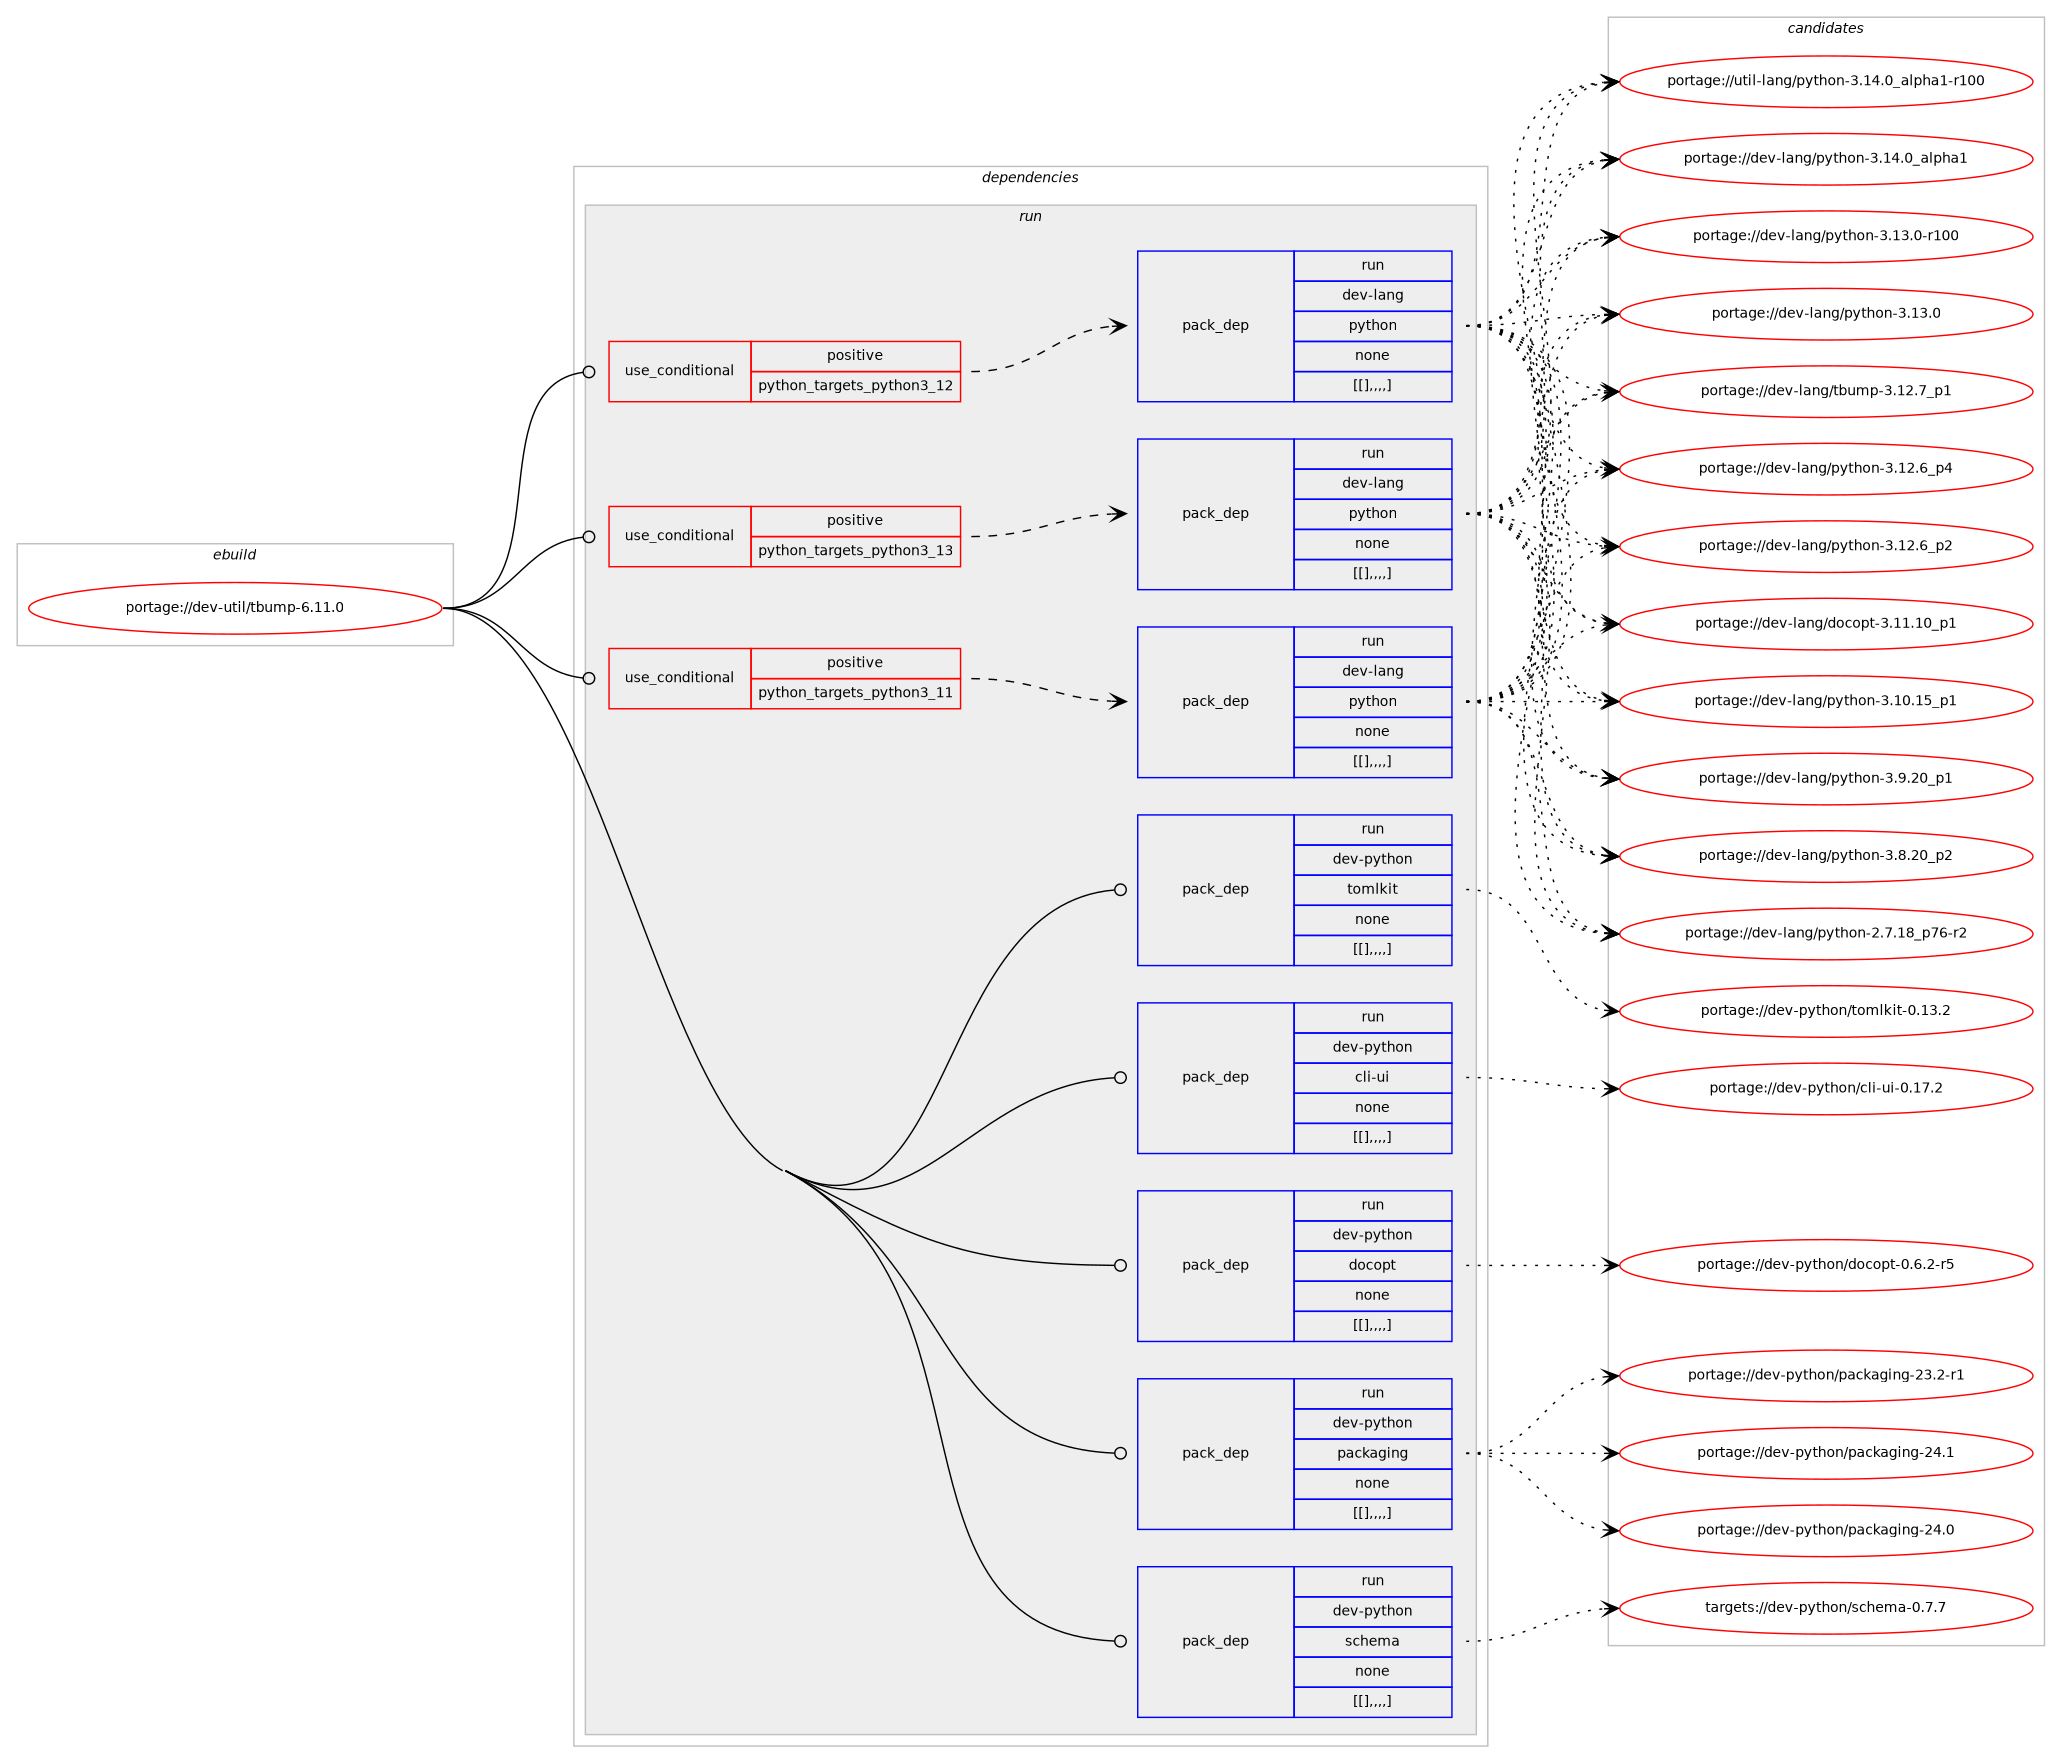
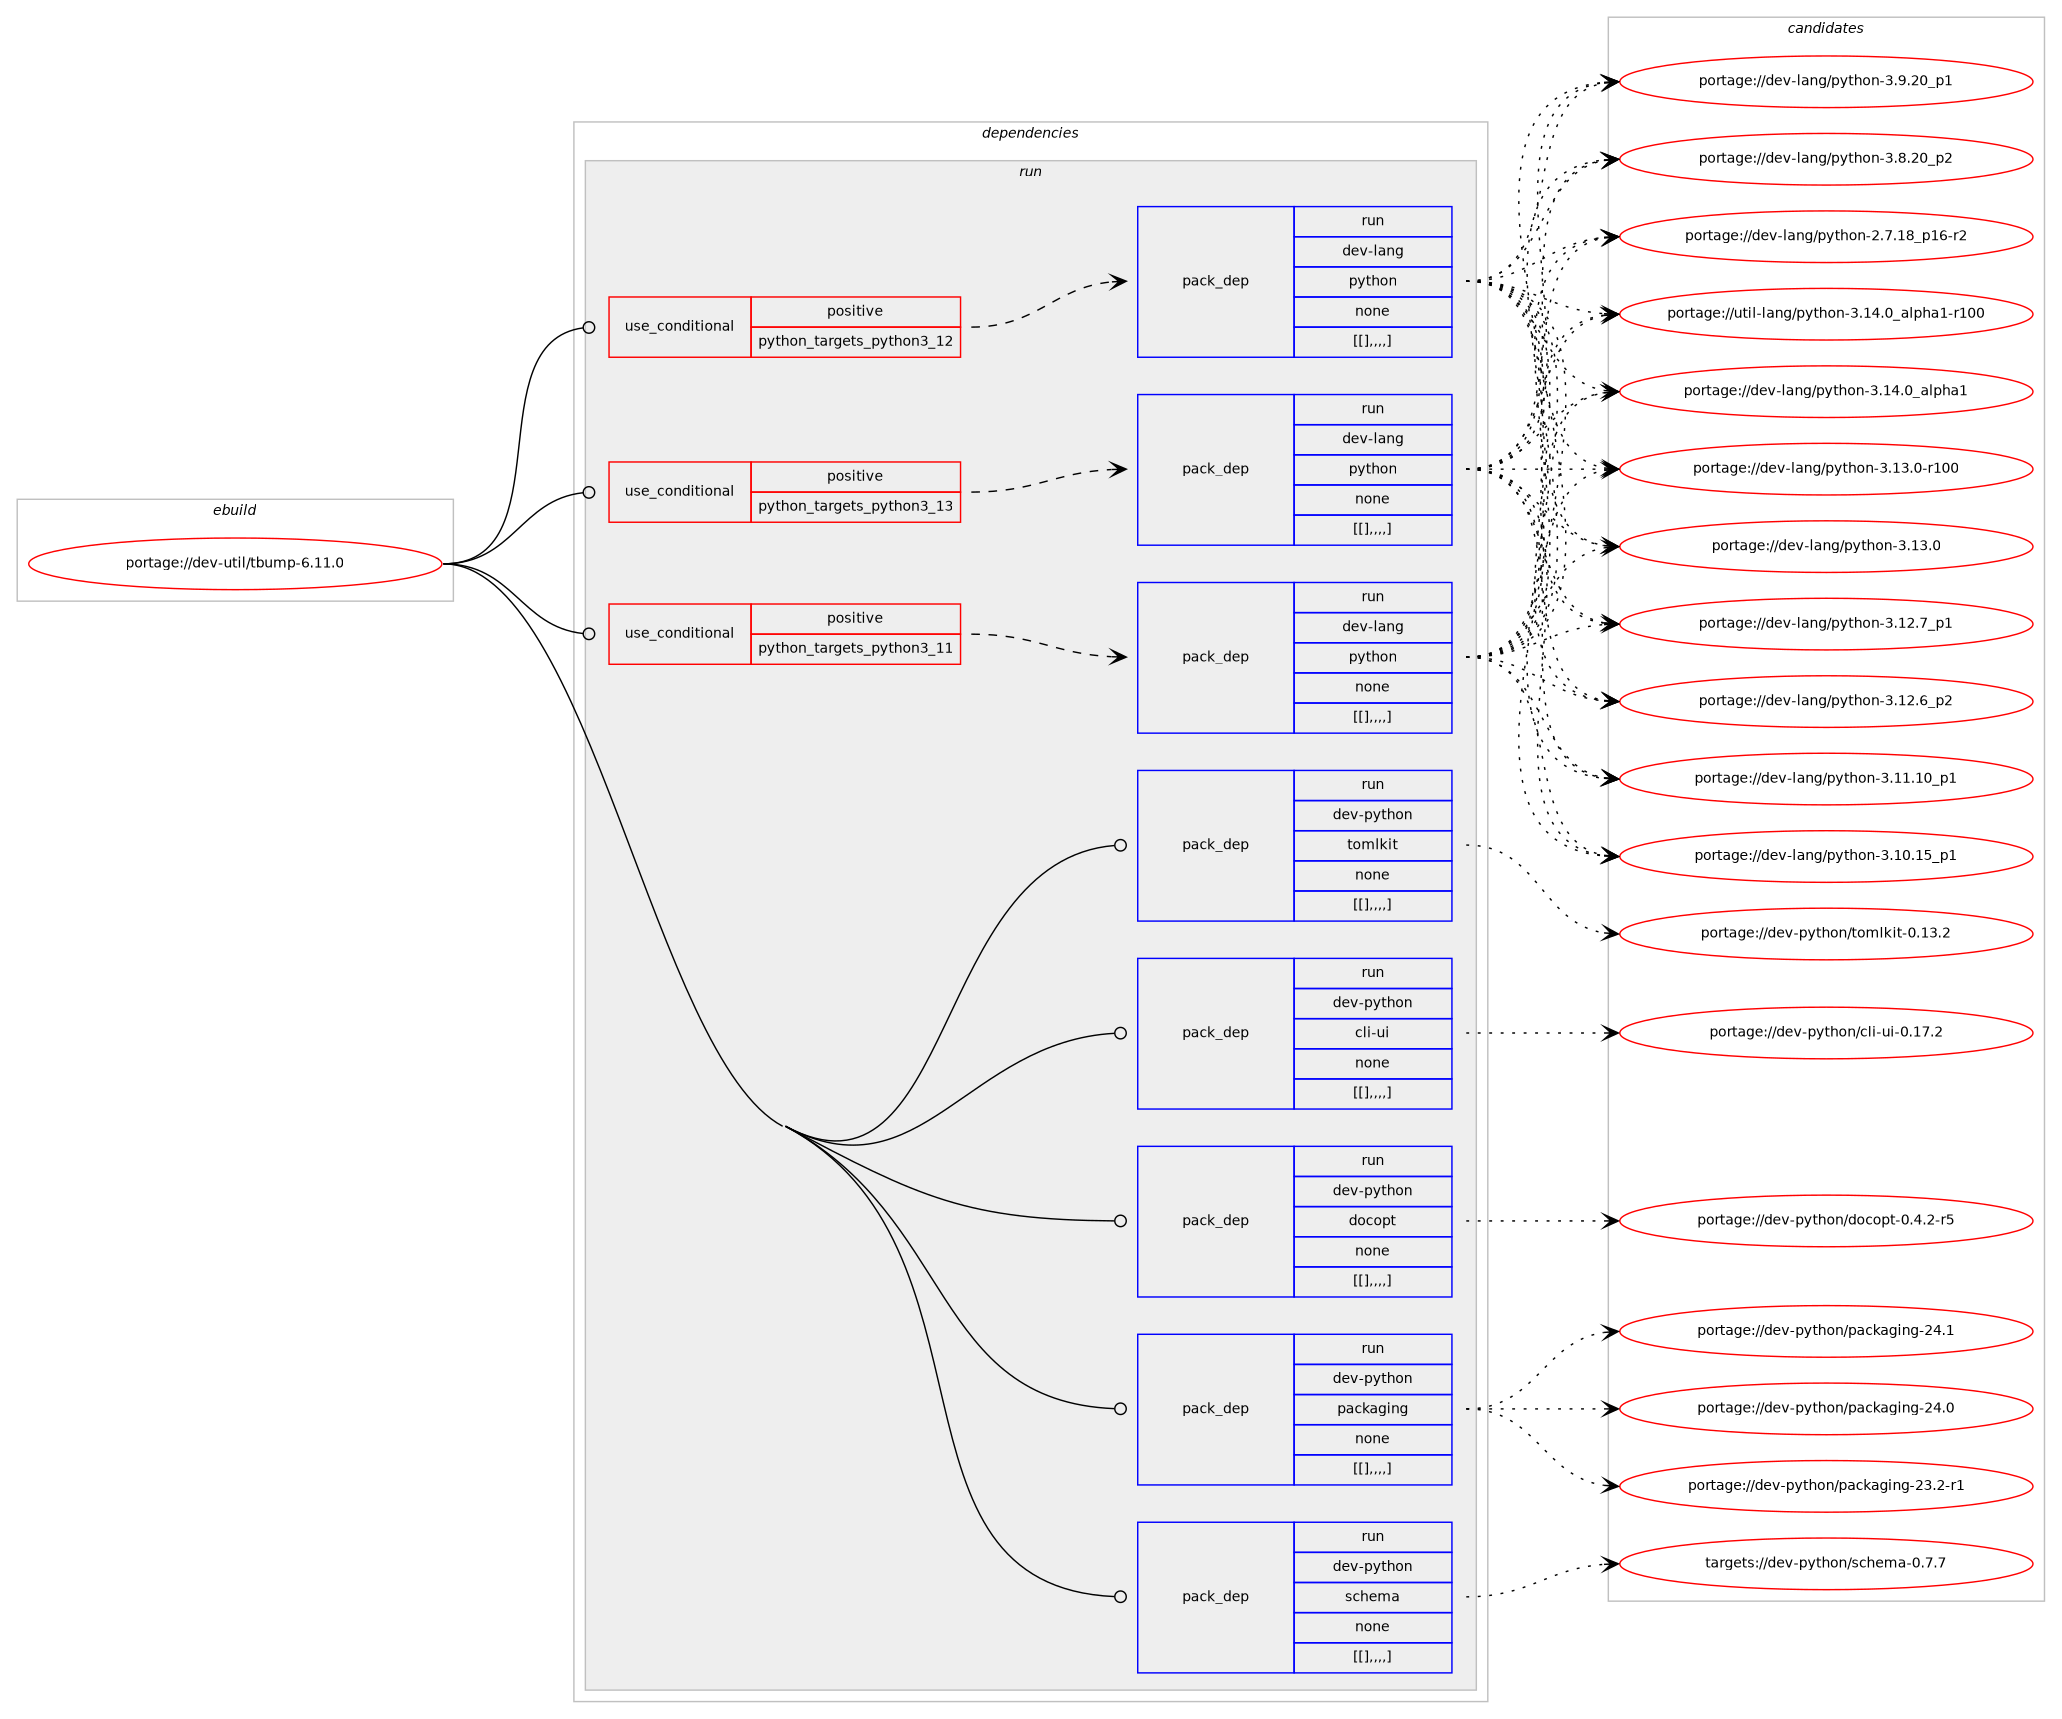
(1826, 392) -> (1826, 624)
(1826, 469) -> none
(1826, 624) -> (1826, 779)
(1826, 934) -> (1826, 237)
(1826, 1265) -> (1826, 1221)
